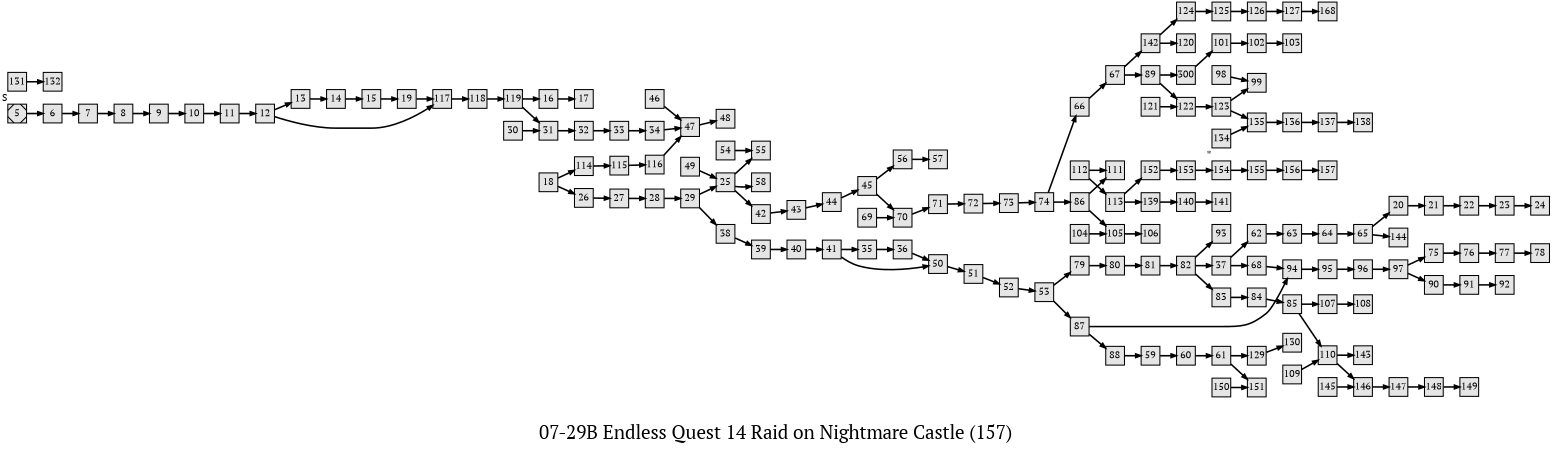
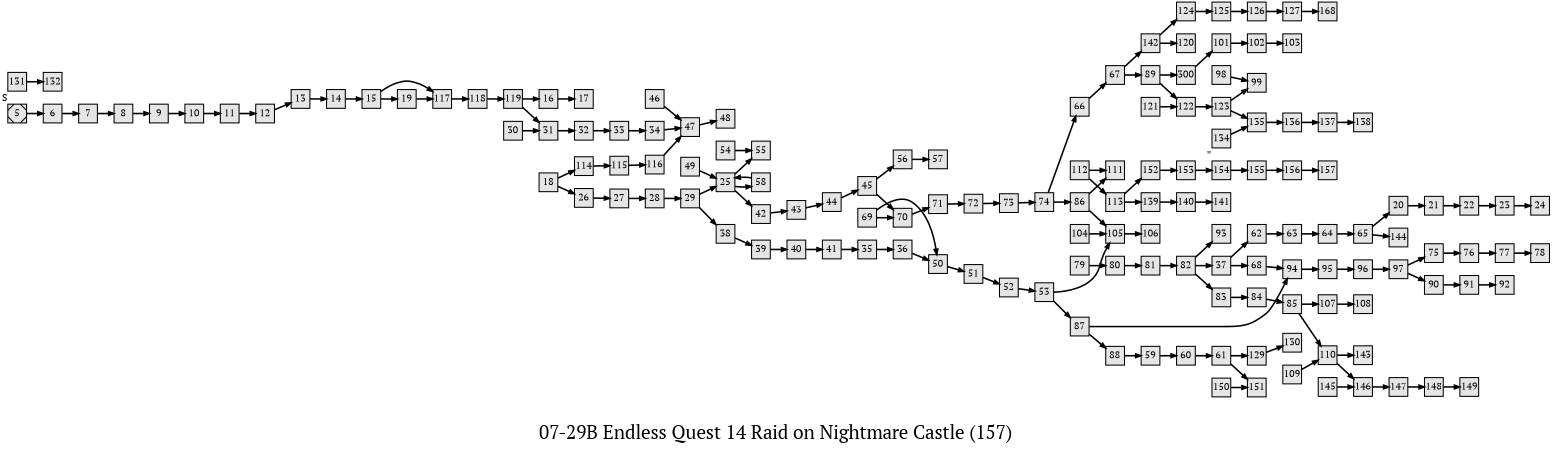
(353, 128) -> (404, 81)
none -> (746, 177)
(881, 269) -> (918, 207)
(1060, 281) -> (1090, 281)
